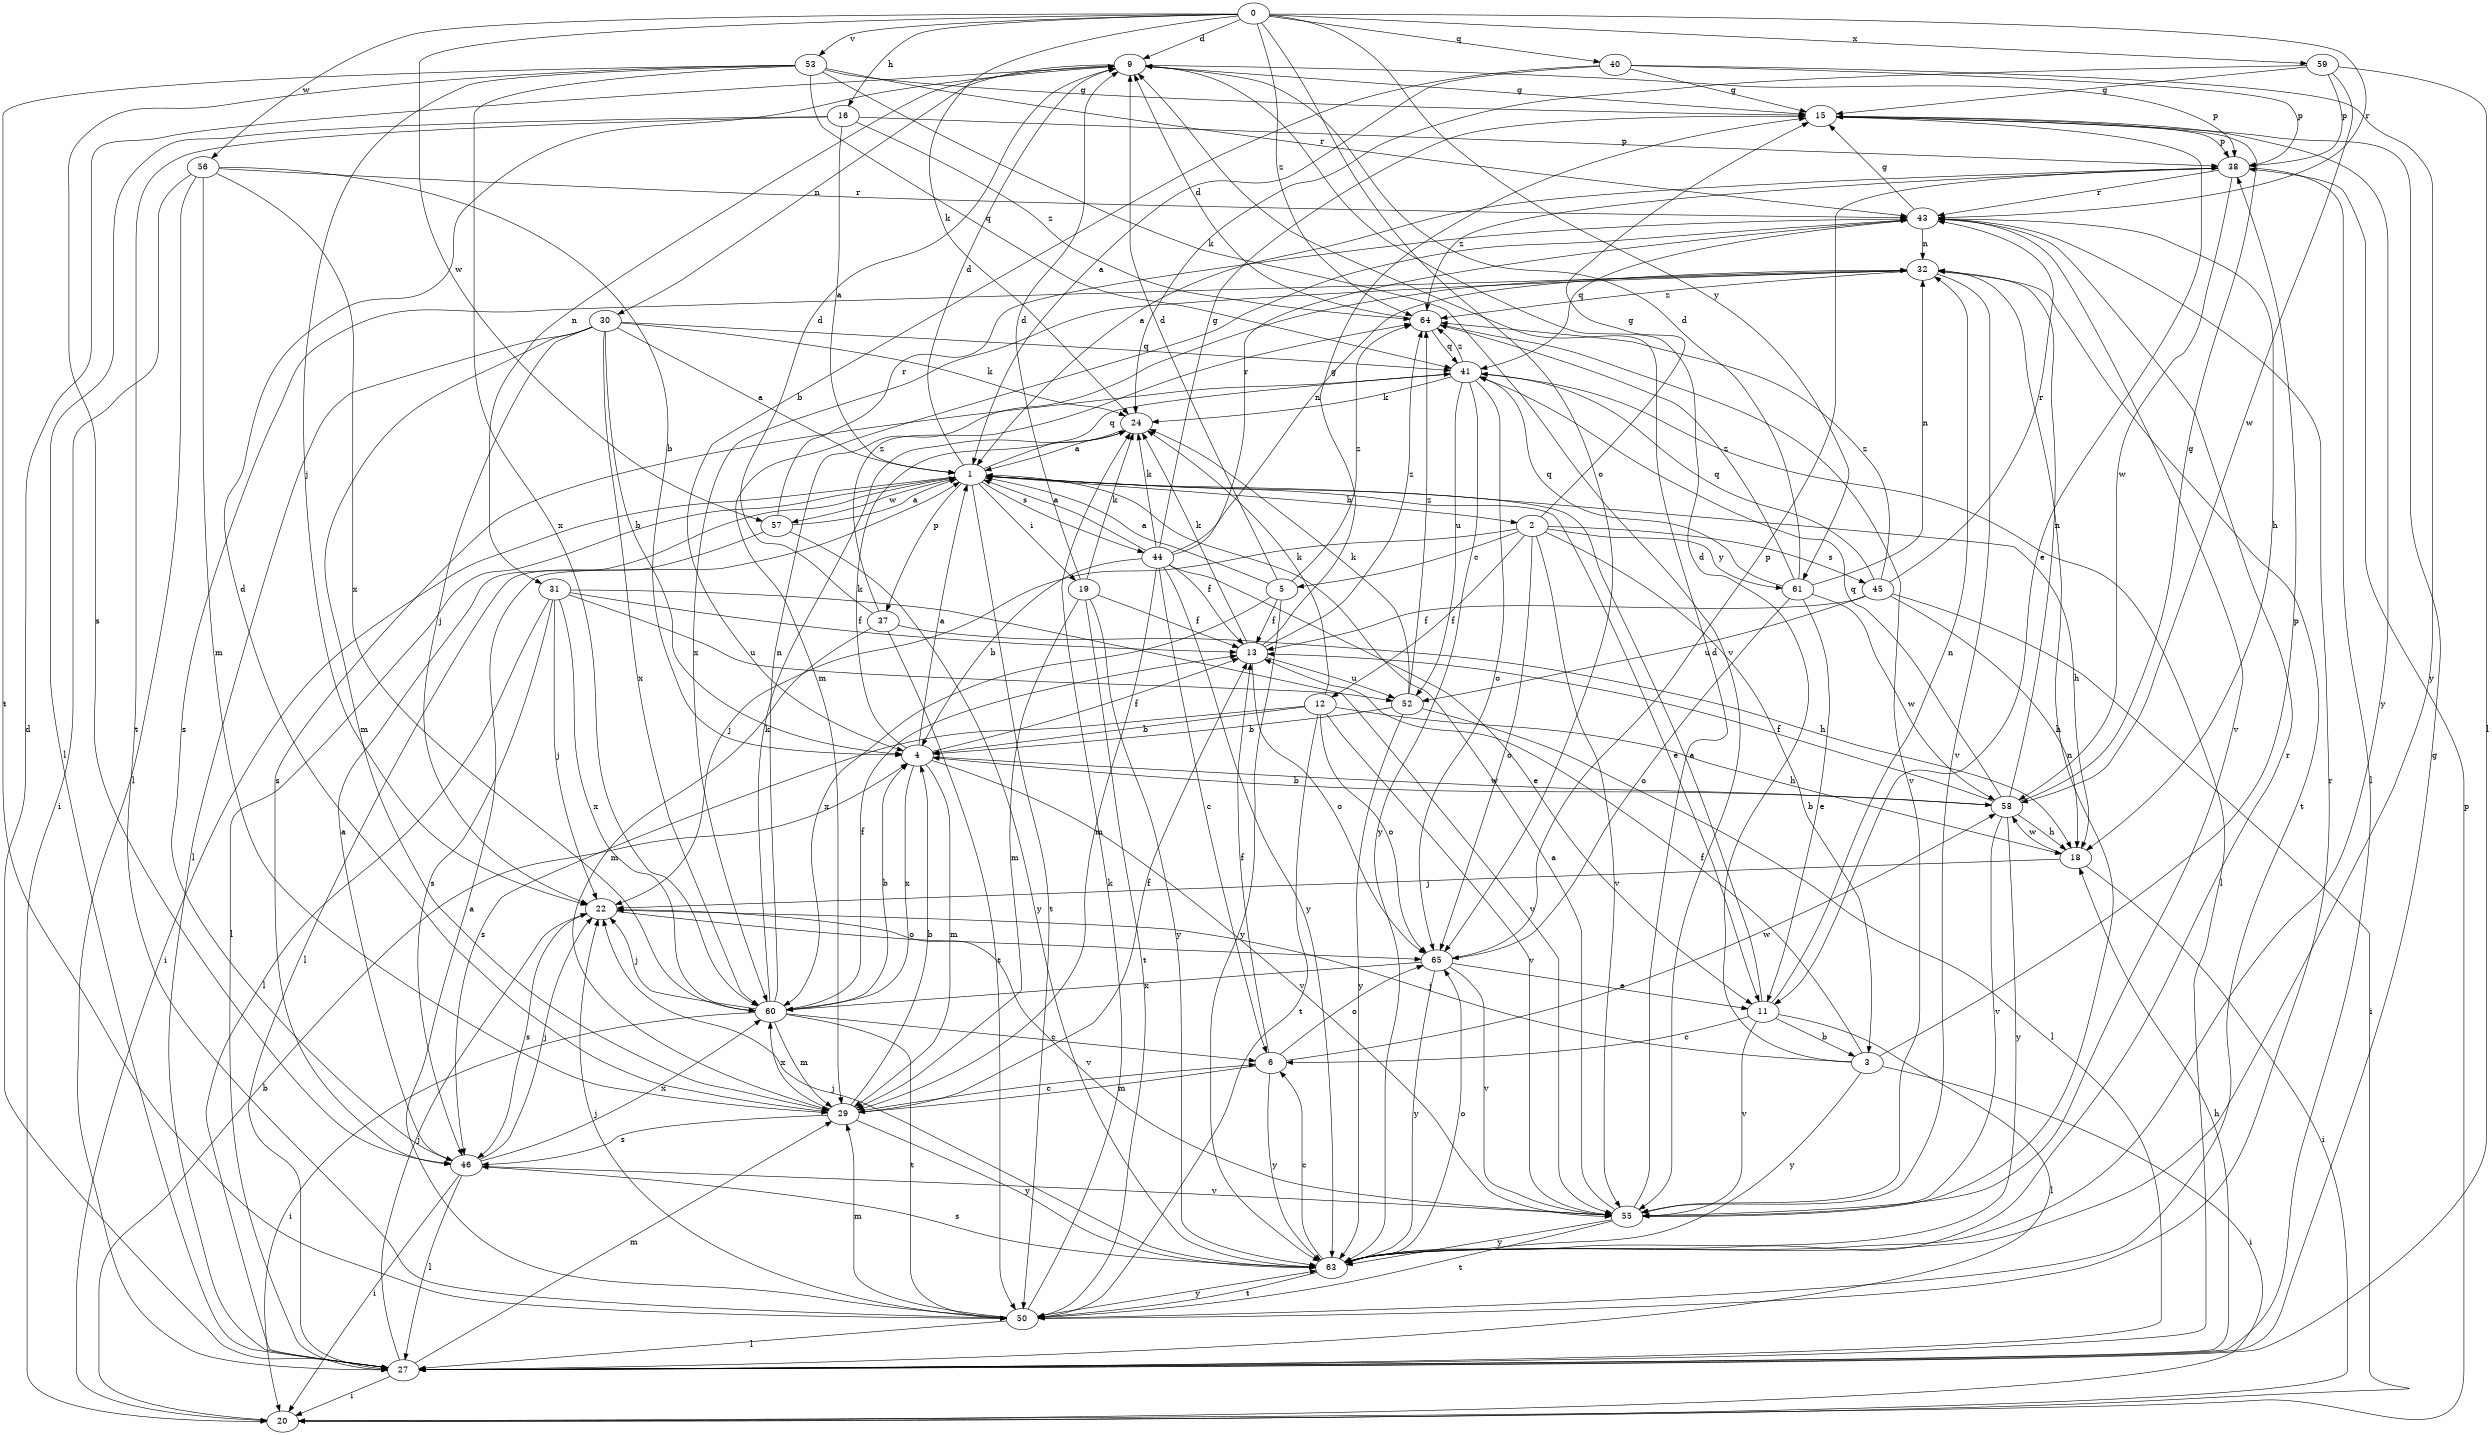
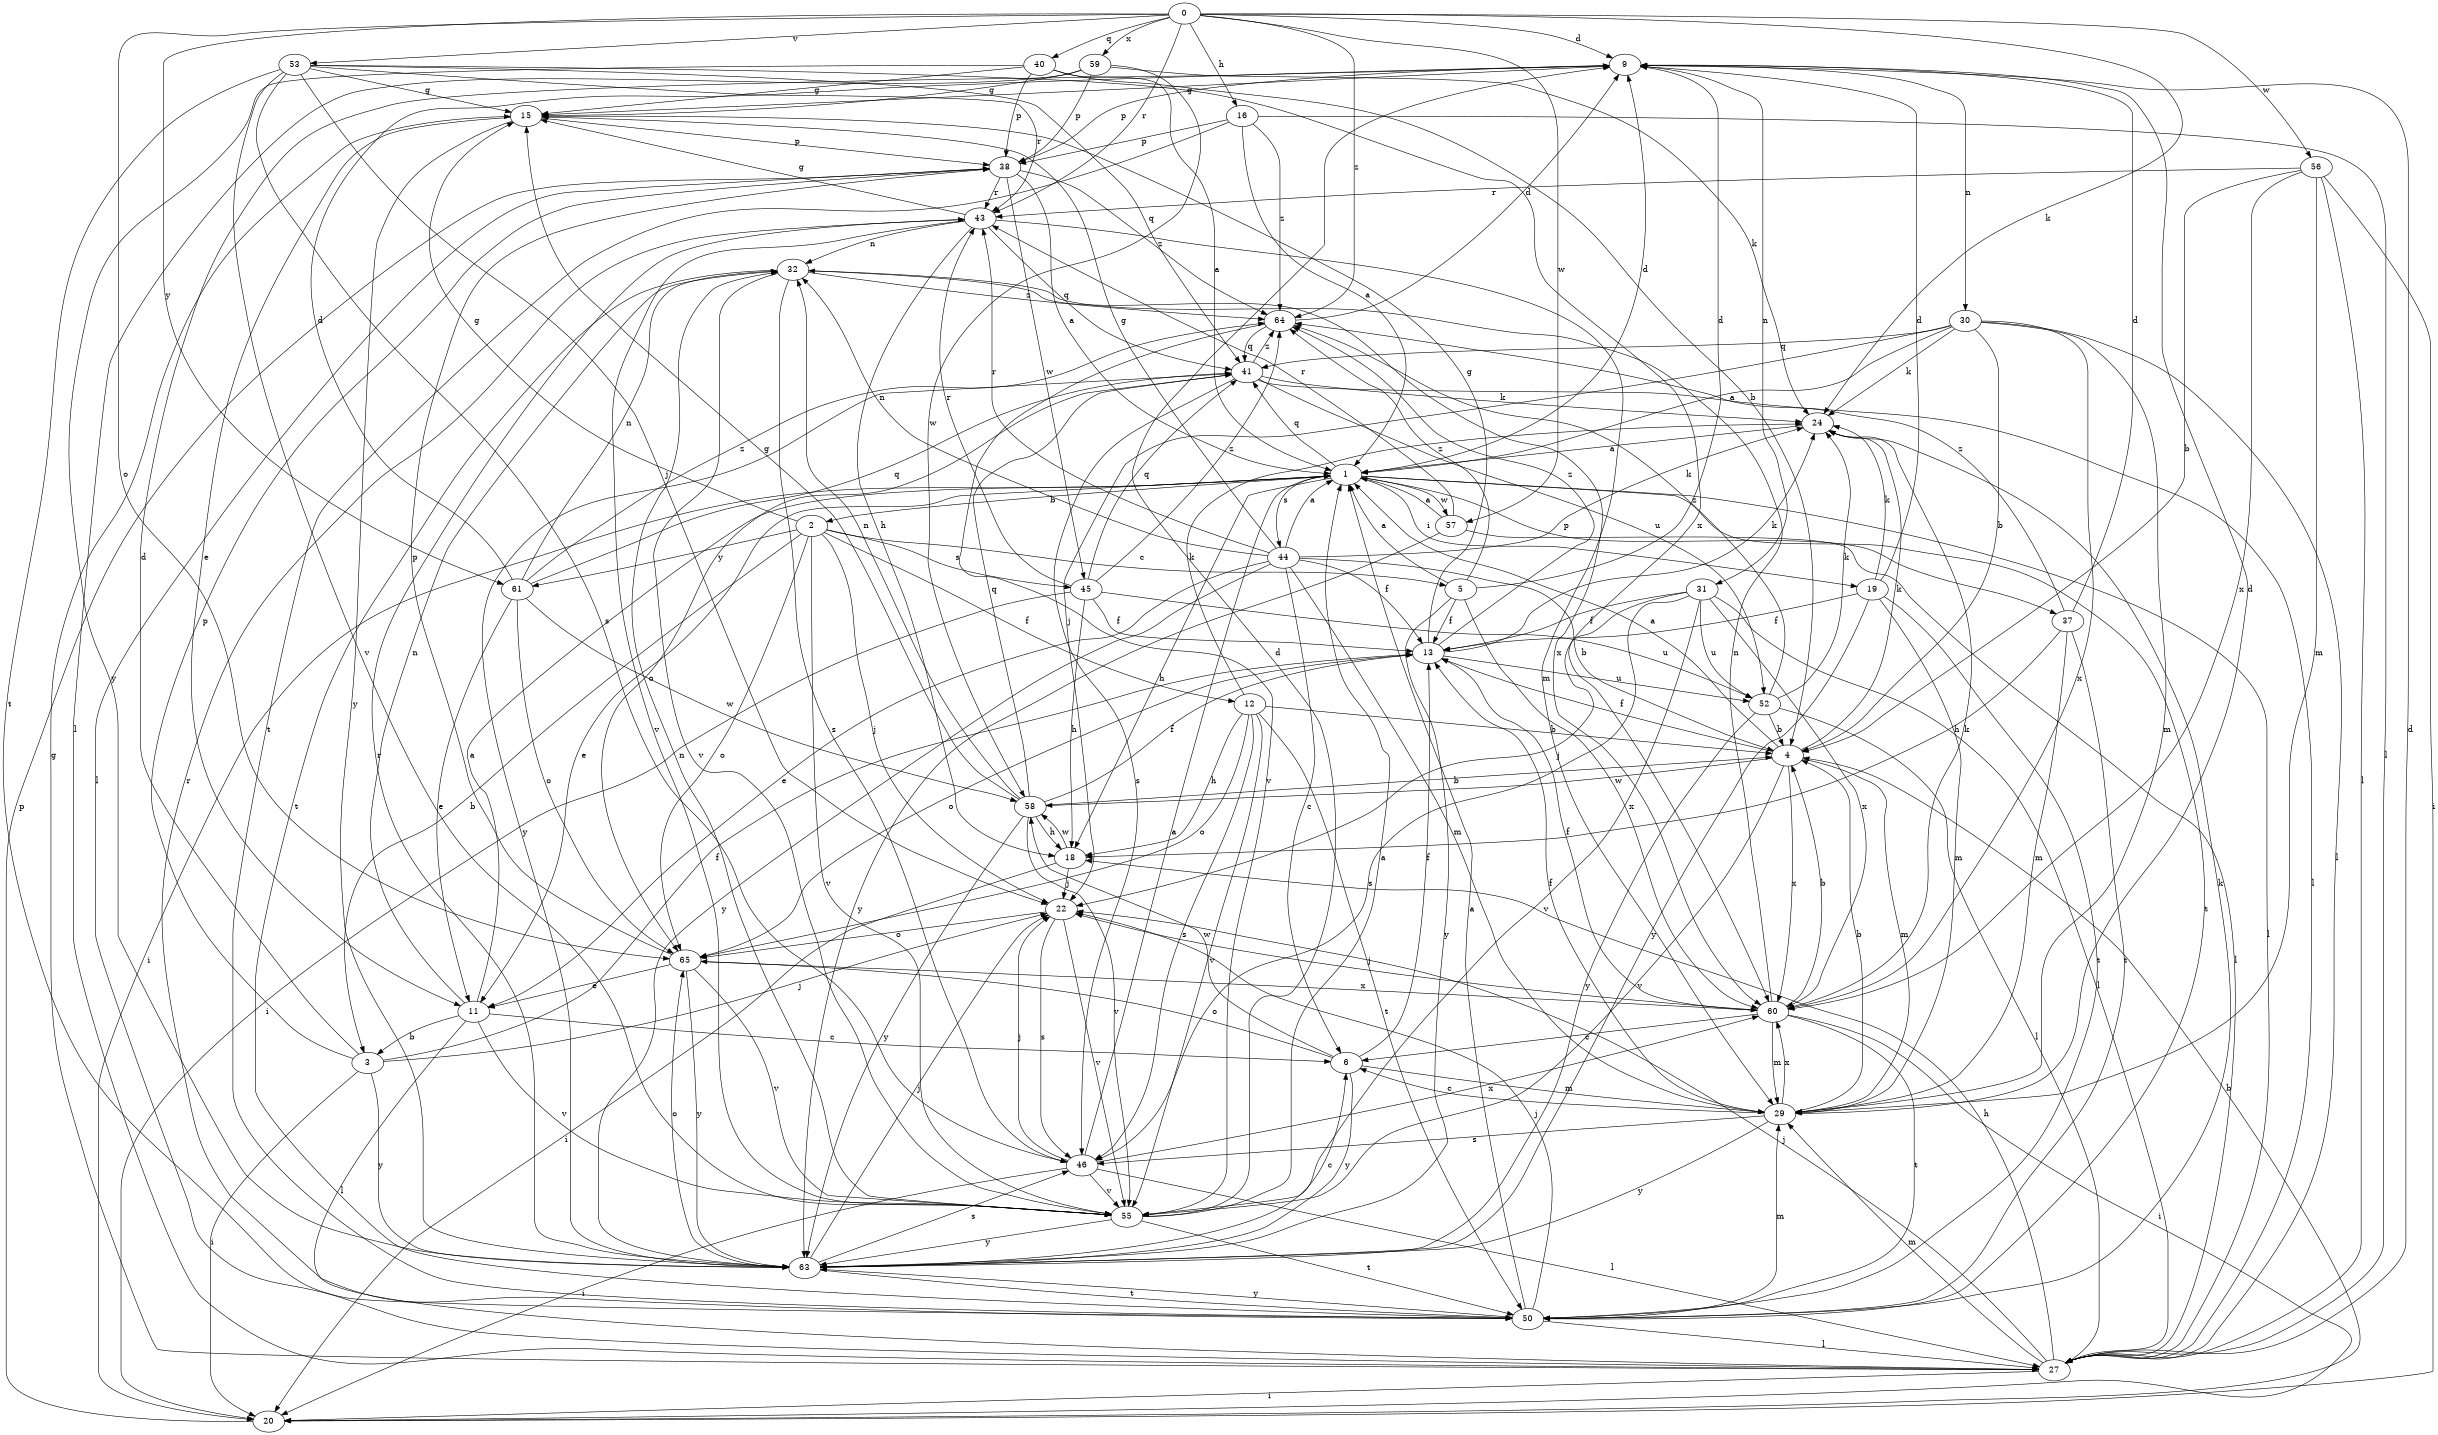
(2117, 492) -> (1043, 366)
